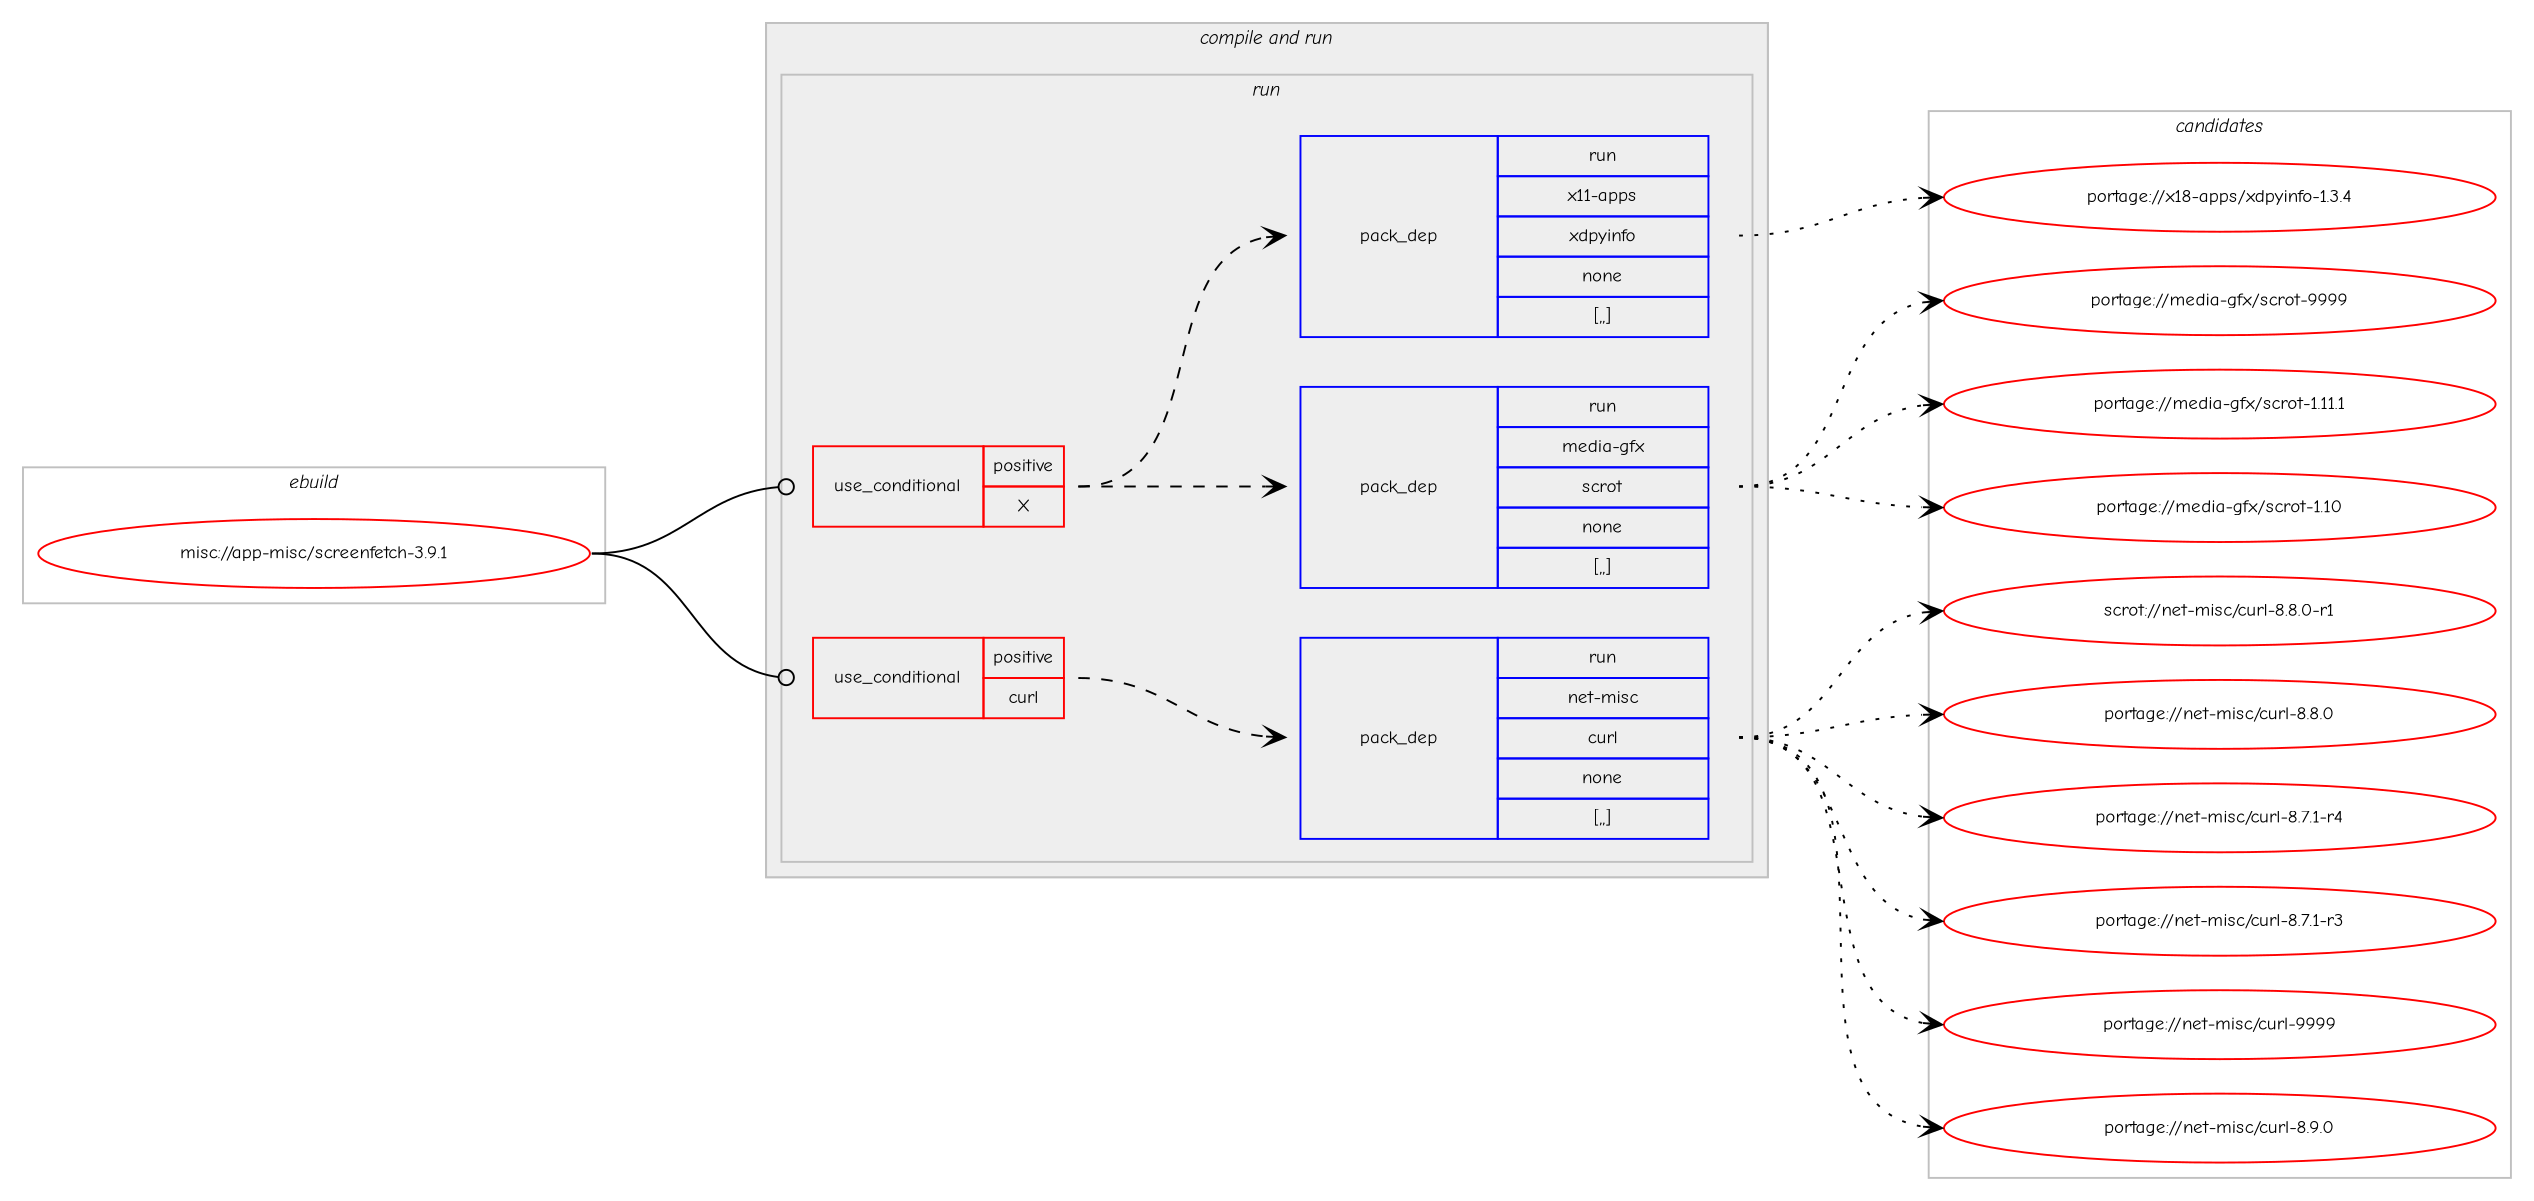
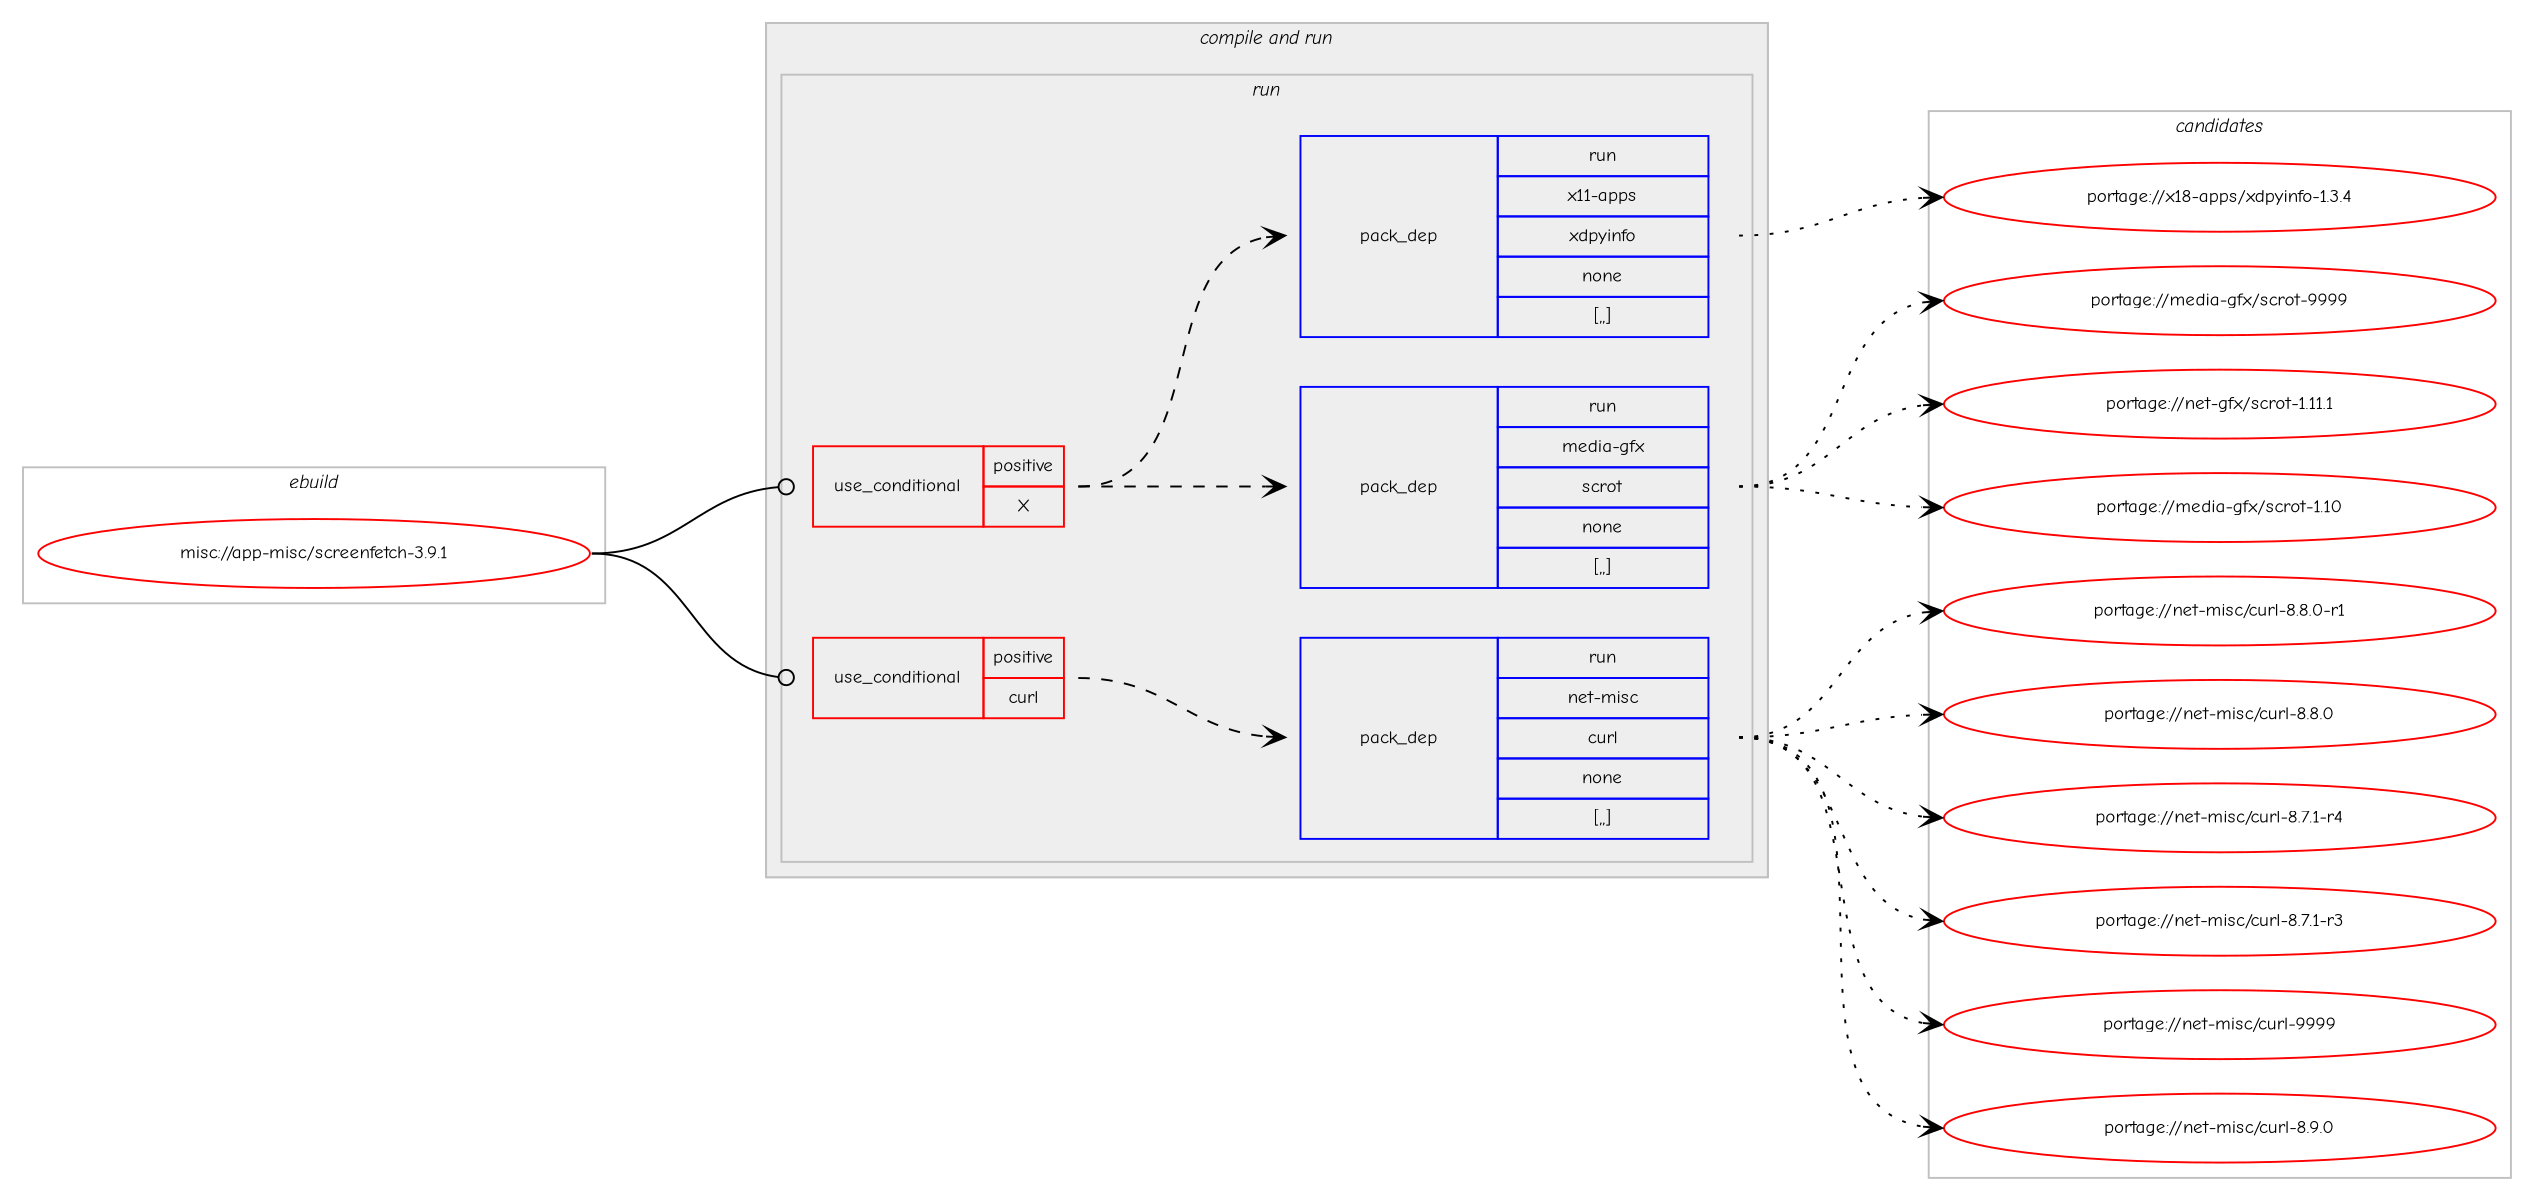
(2220, 404) -> (2220, 404)
(2220, 611) -> (2220, 611)
